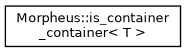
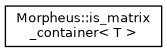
(93, 26) -> (84, 26)
